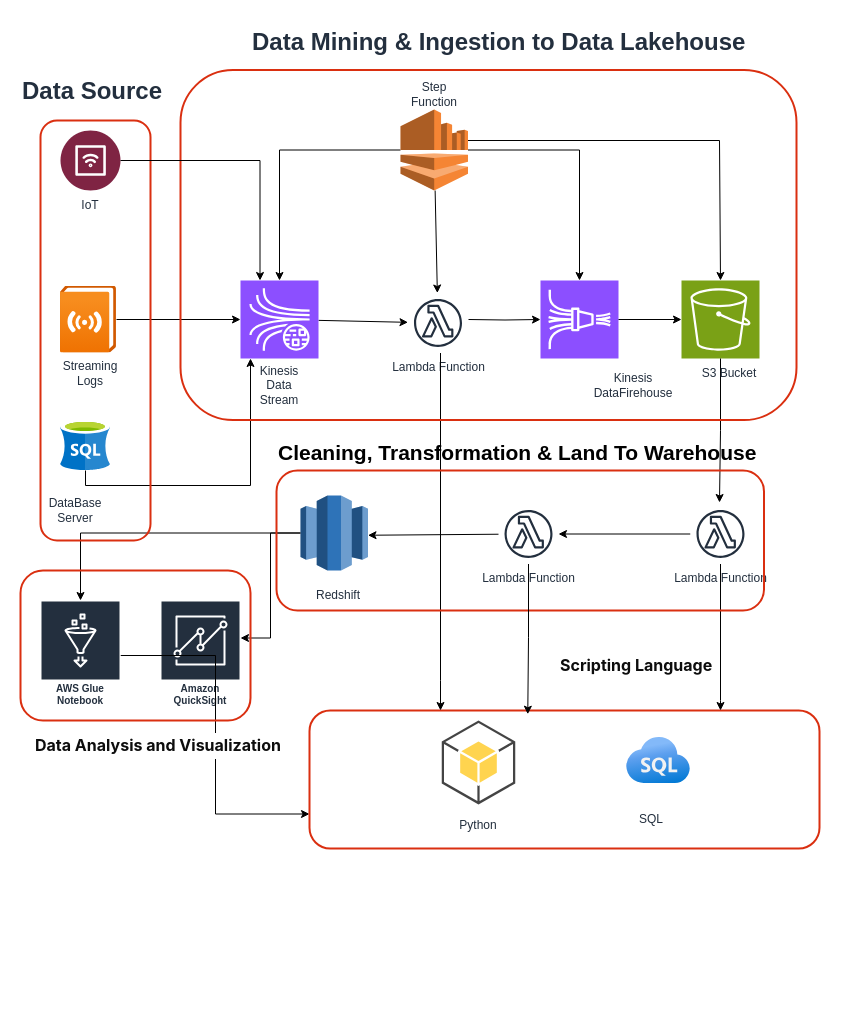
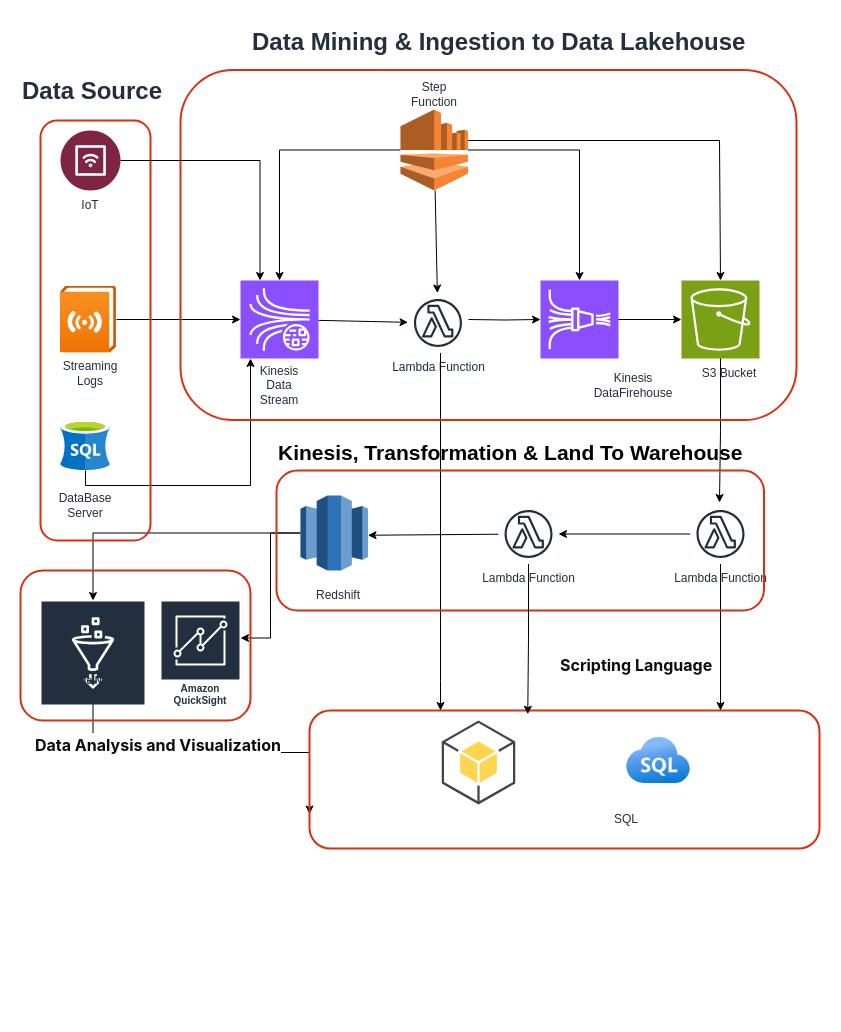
(412, 446) -> (409, 446)
(76, 511) -> (86, 506)
(81, 656) -> (93, 646)
(652, 820) -> (627, 820)
(479, 826) -> none
